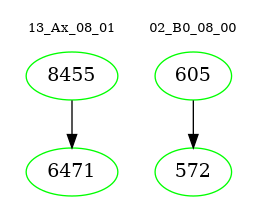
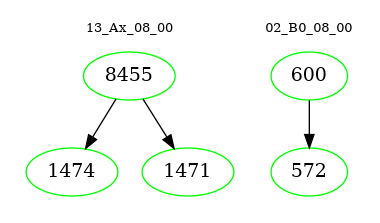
(72, 29) -> (130, 29)
(193, 76) -> (309, 76)
none -> (72, 172)
(72, 172) -> (188, 172)
